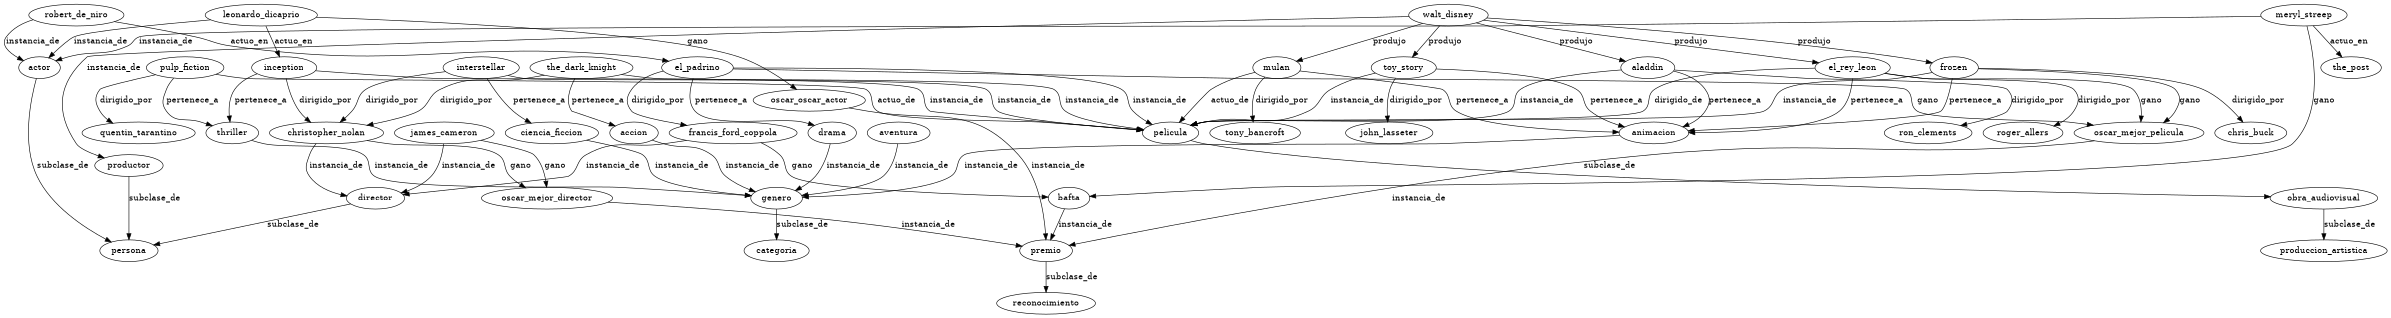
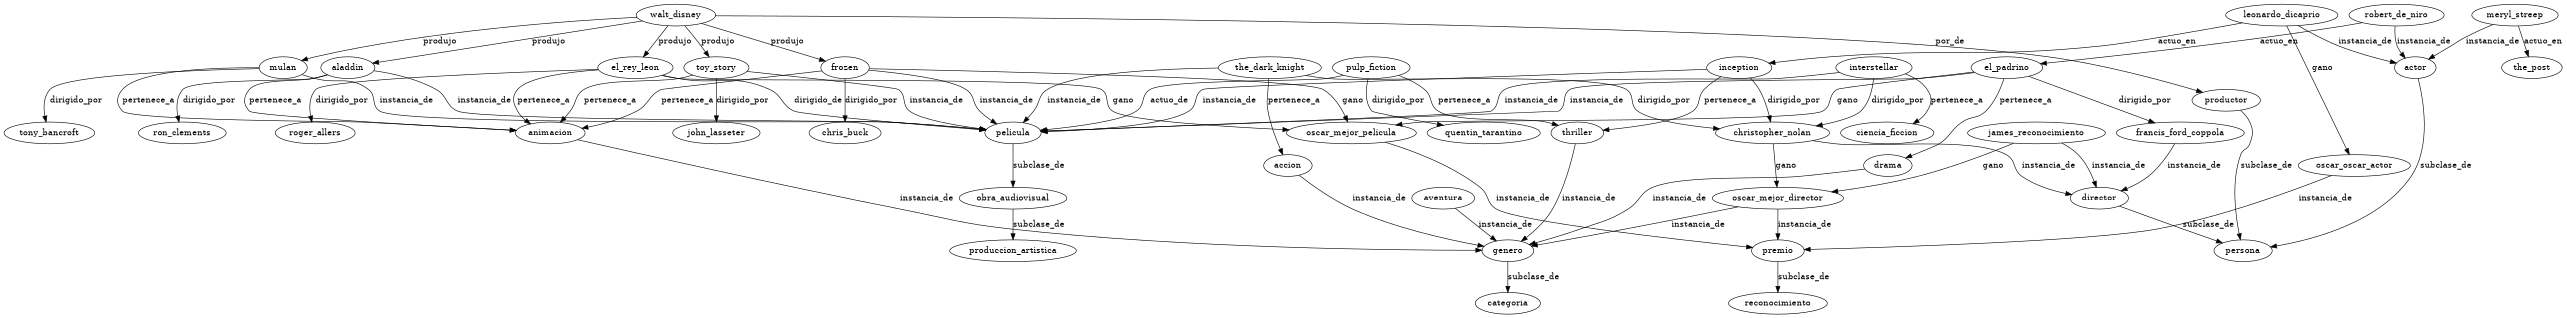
(114, 68) -> (1950, 41)
(1230, 100) -> (407, 100)
(444, 133) -> (2036, 133)
(659, 178) -> (1638, 227)
(1069, 198) -> none
